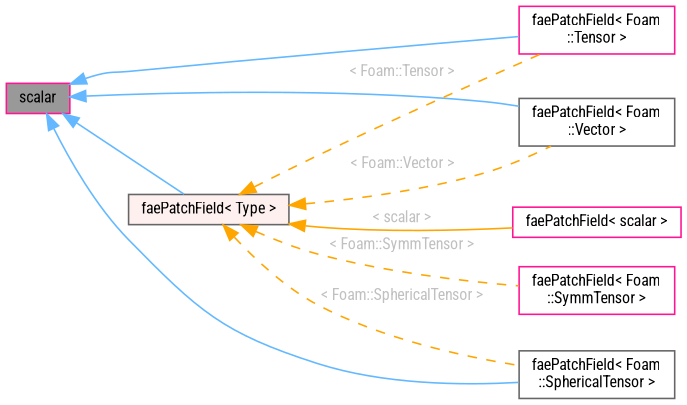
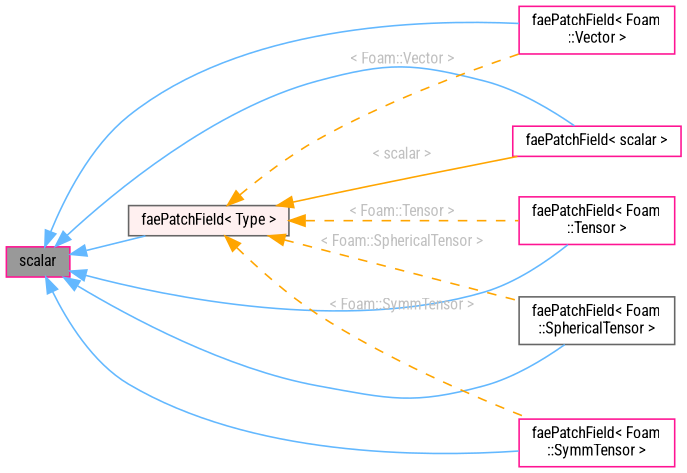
none -> (305, 85)
(597, 122) -> (597, 30)
none -> (259, 434)
